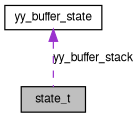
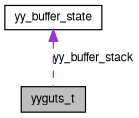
(53, 99) -> (53, 99)
